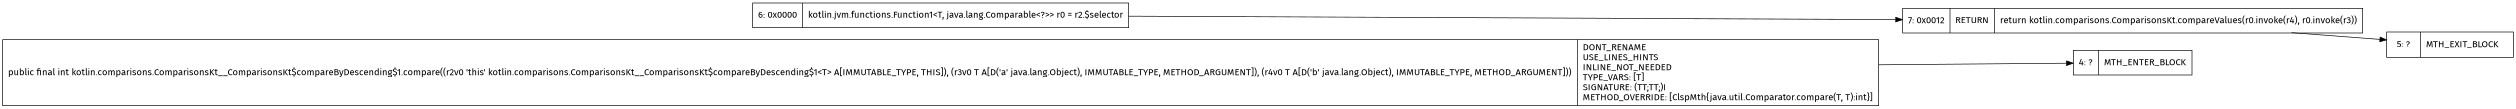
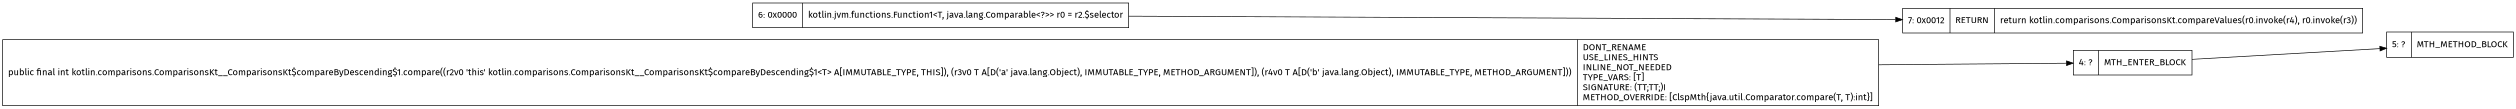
(2336, 36) -> (2286, 54)
(2462, 44) -> (2462, 44)
